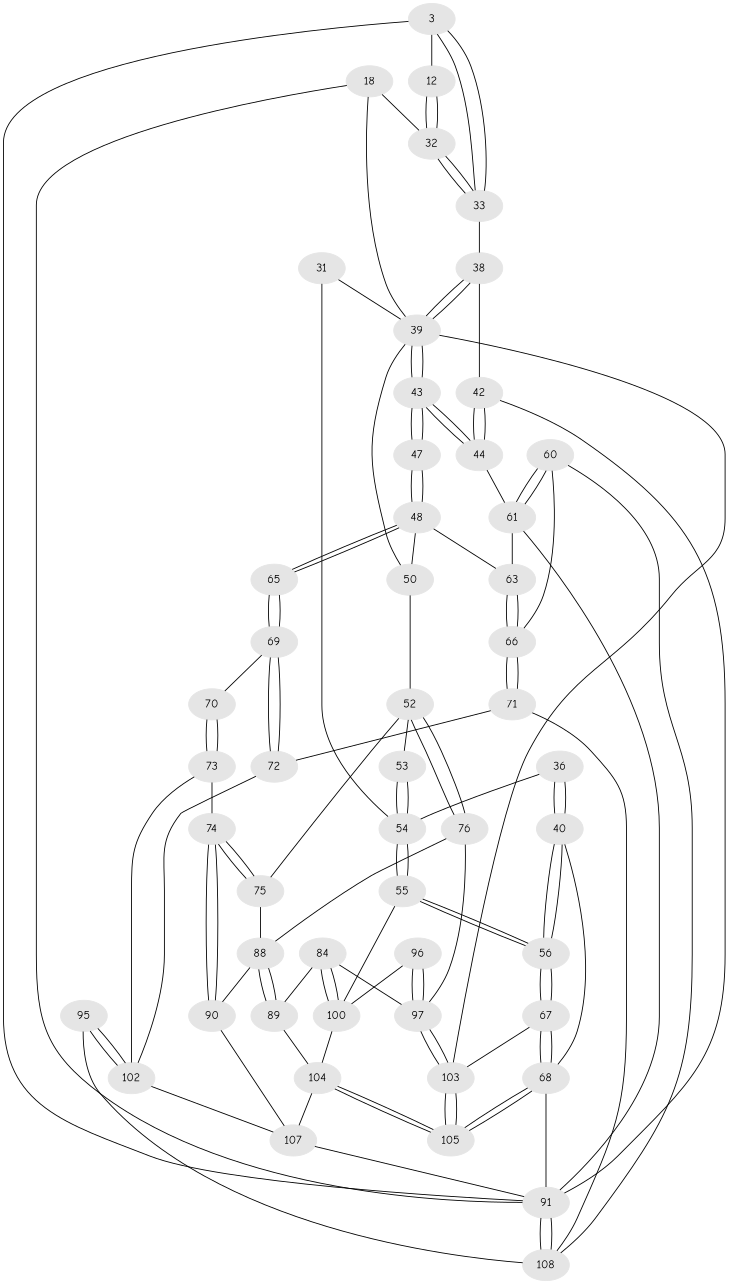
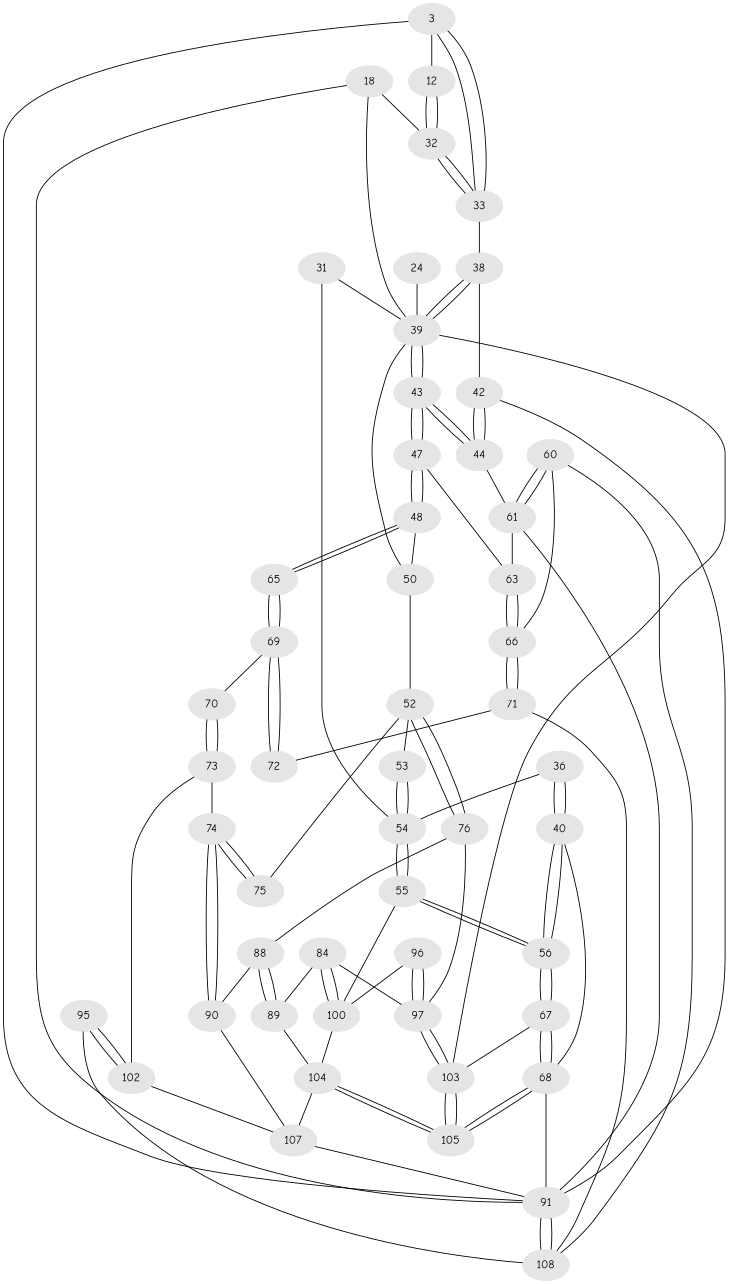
none -> (417, 268)
(465, 549) -> (465, 517)
(164, 896) -> none
(260, 922) -> none
